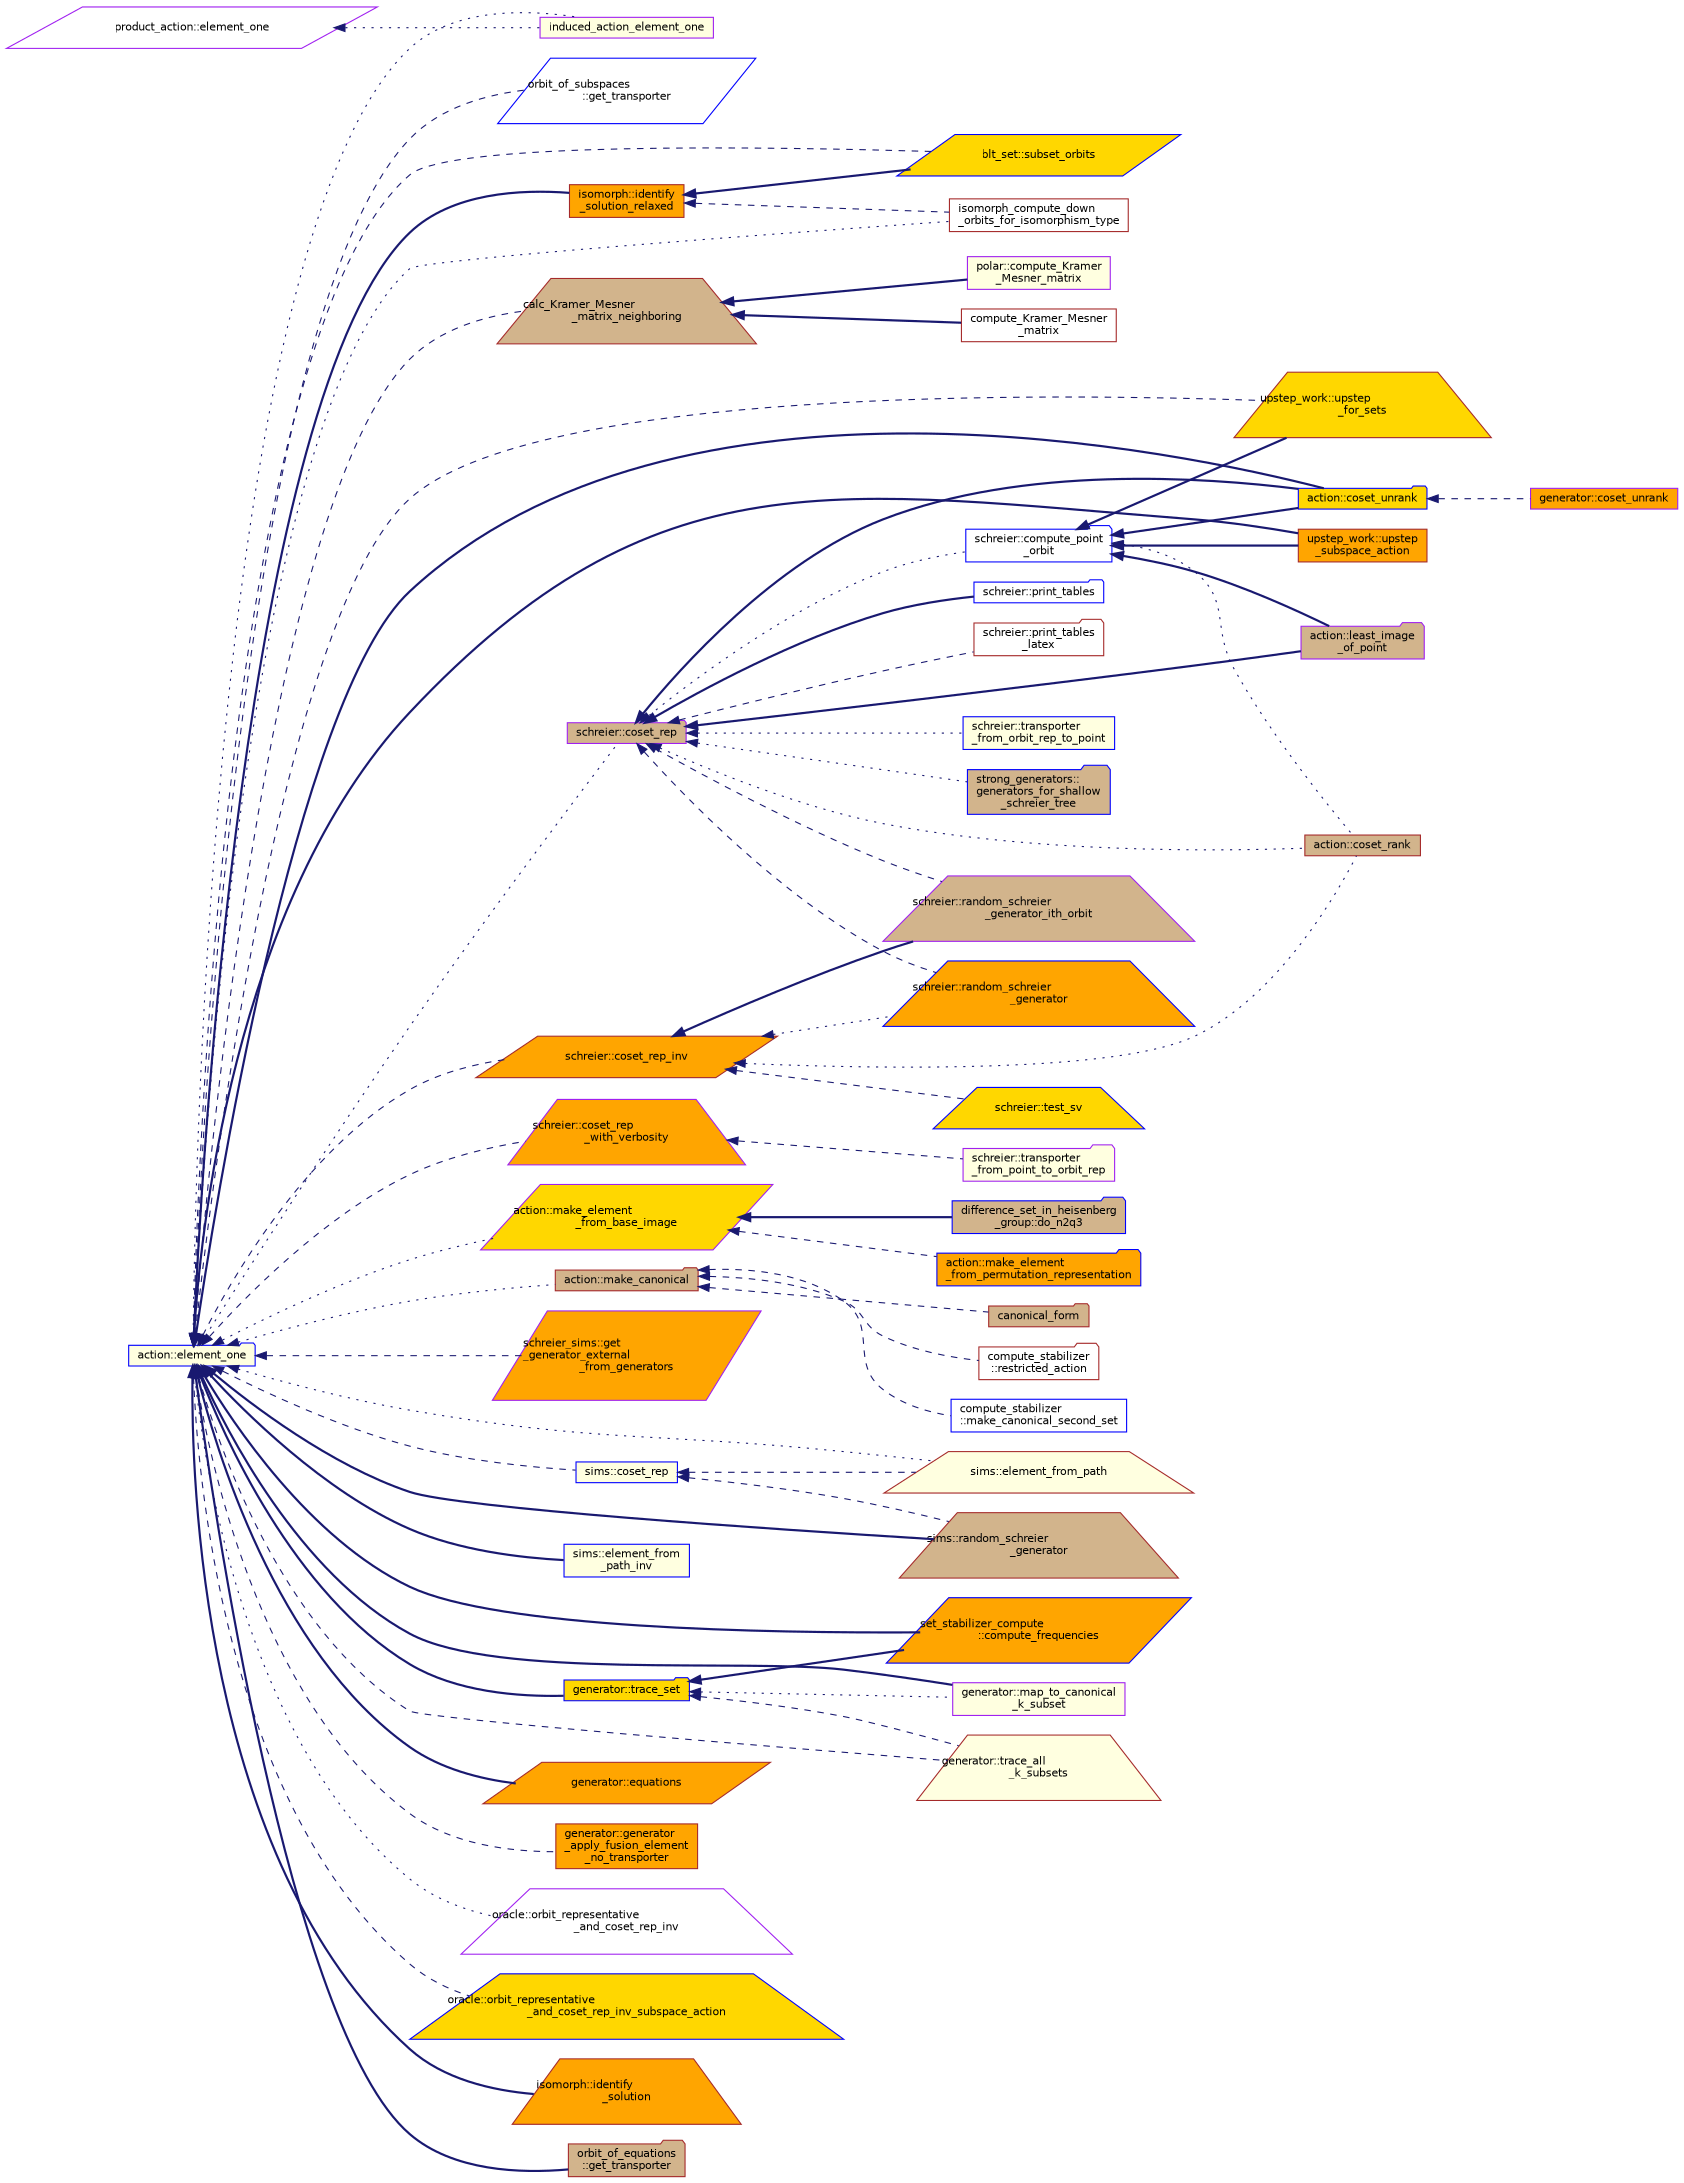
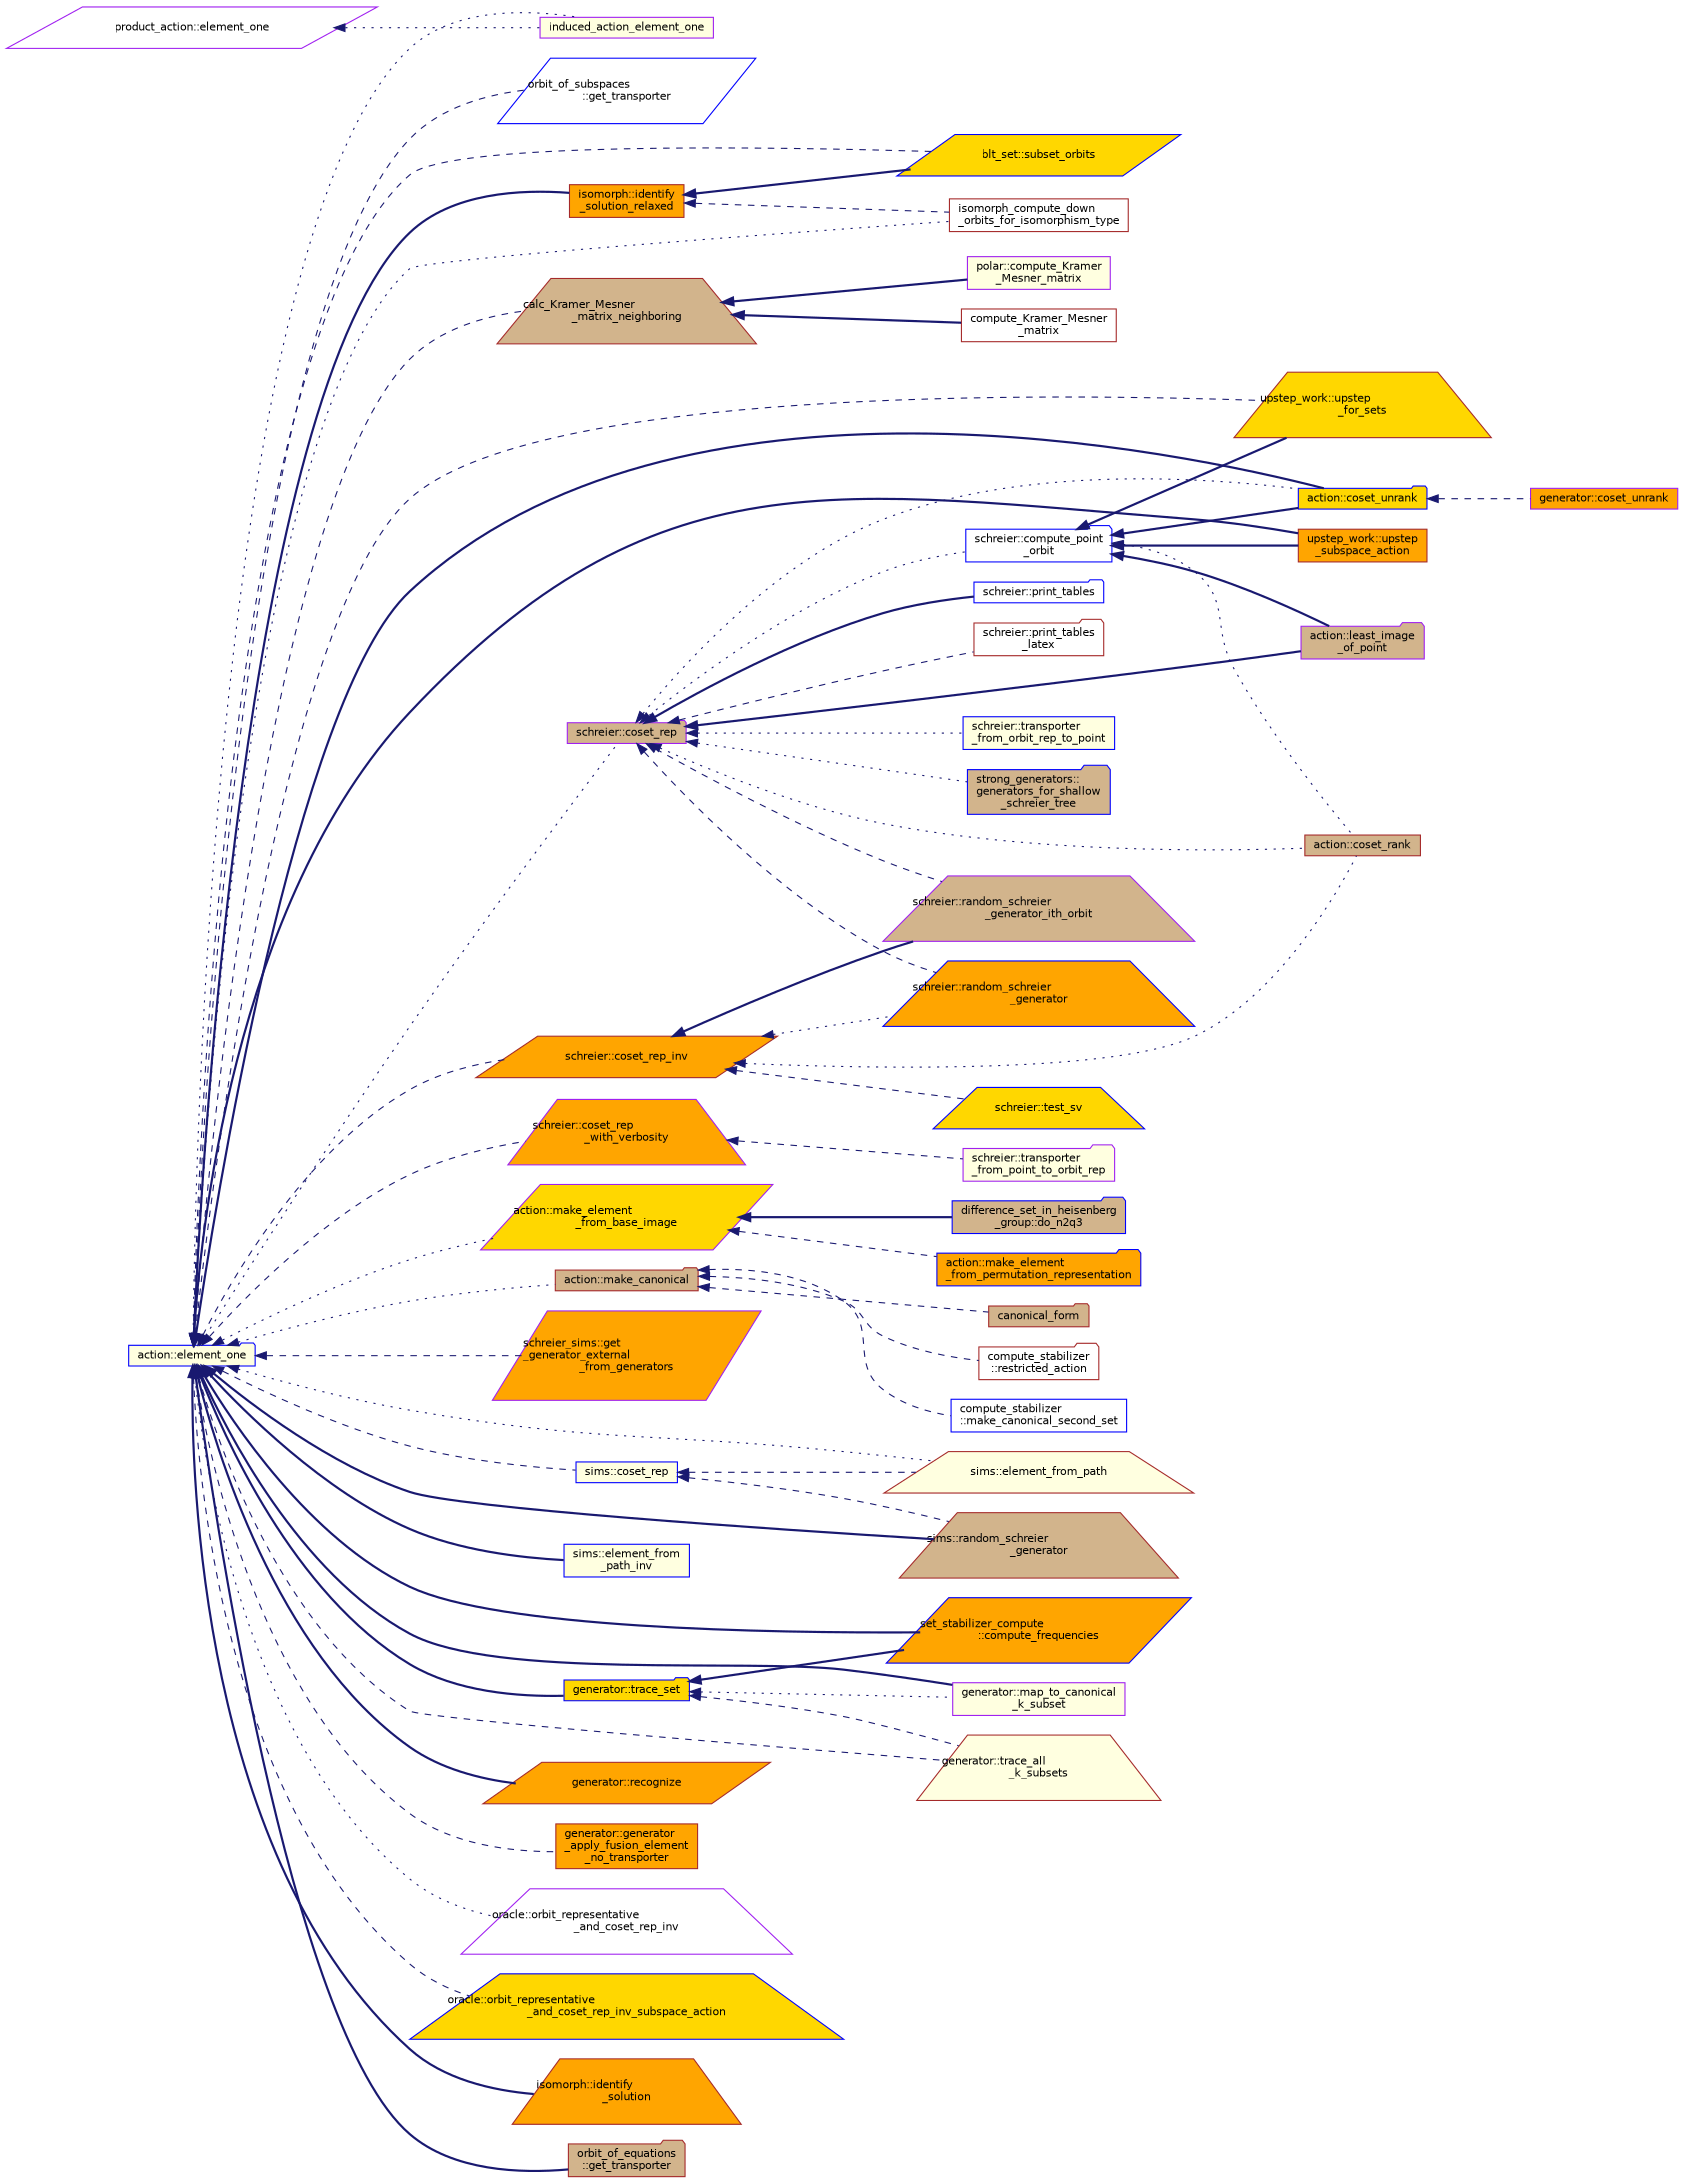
(917, 508) -> (917, 508)
(627, 1783) -> (627, 1783)
